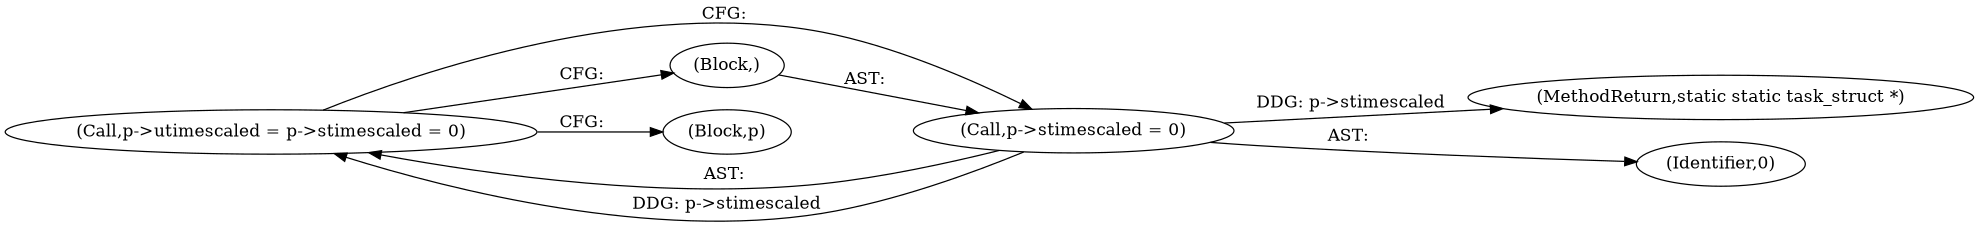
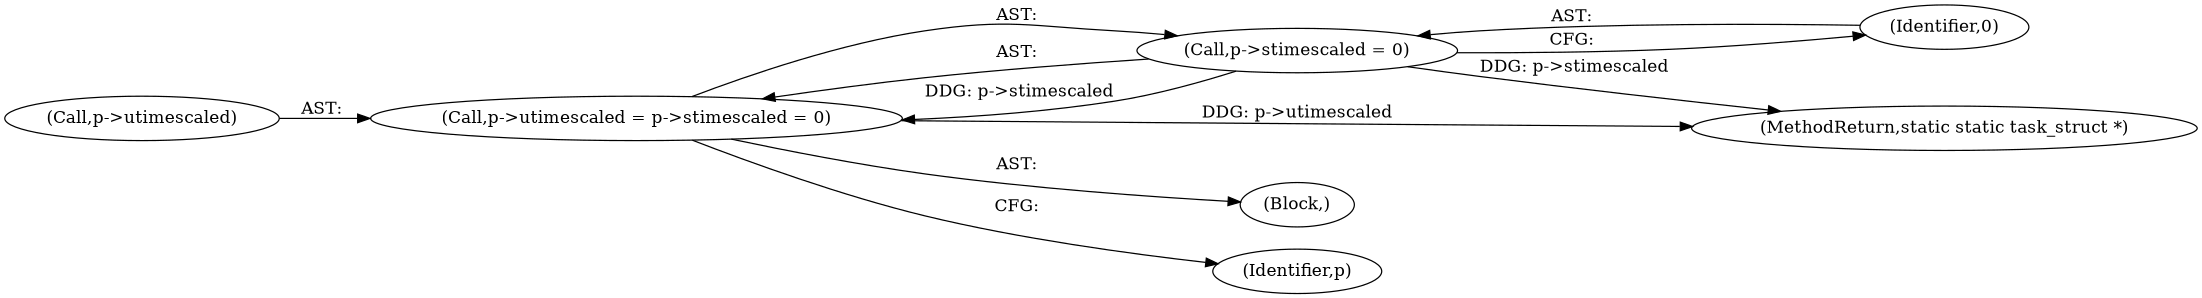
(727, 14) -> (1020, 15)
(585, 75) -> (1020, 165)
(872, 93) -> (1645, 25)
none -> (142, 118)
none -> (1291, 124)
(727, 132) -> (1297, 271)
(1351, 136) -> (1575, 40)
